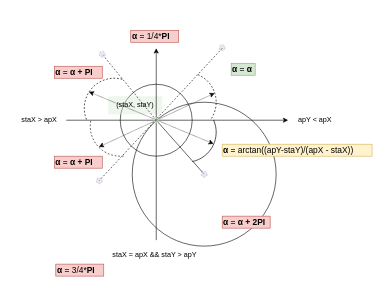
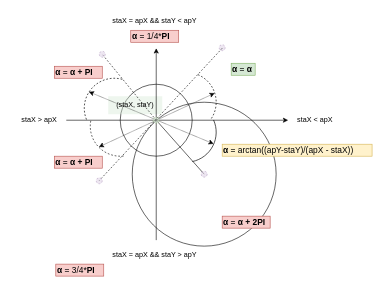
none -> (155, 21)
(315, 120) -> (315, 120)
